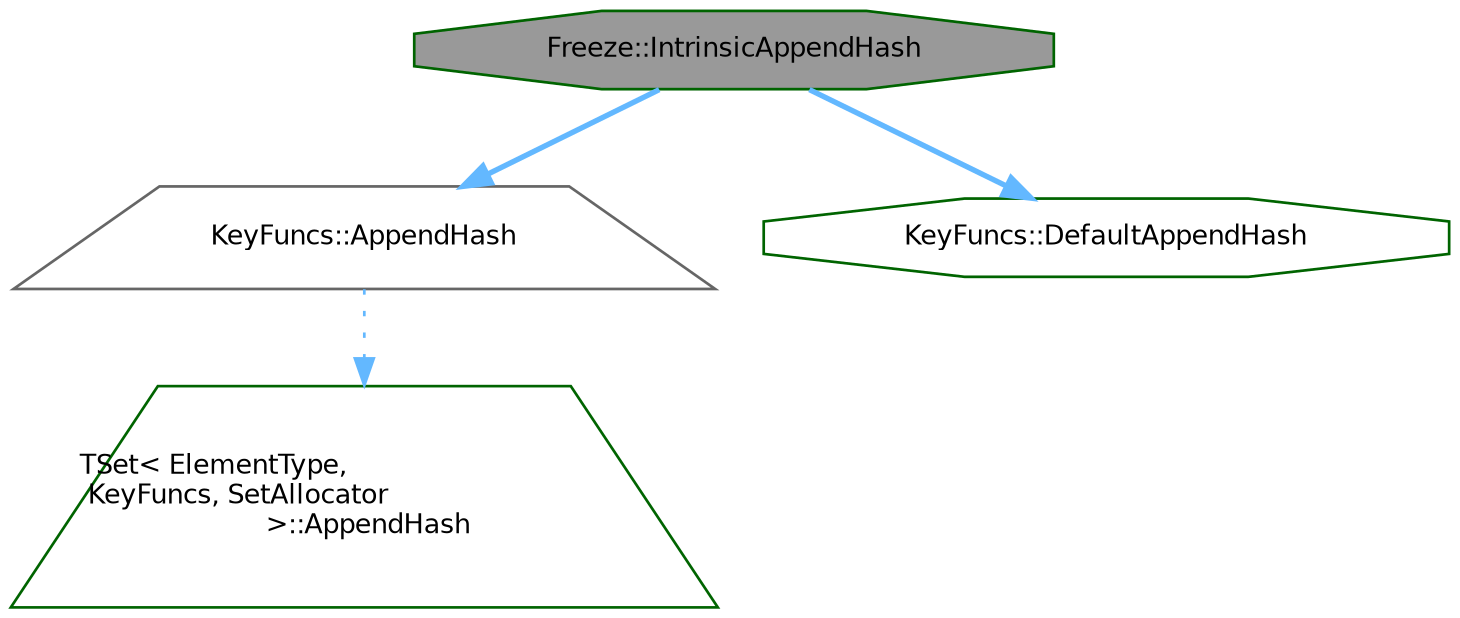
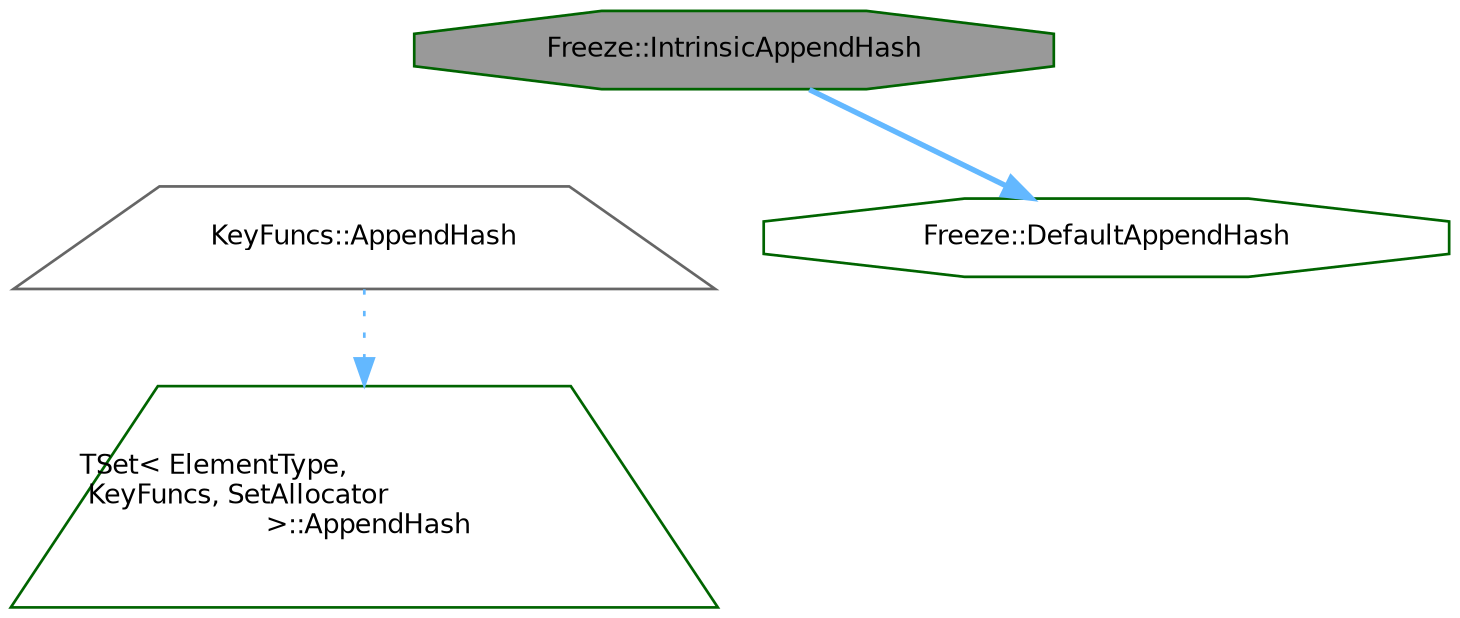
(573, 132) -> none
(1106, 238) -> (1106, 238)
